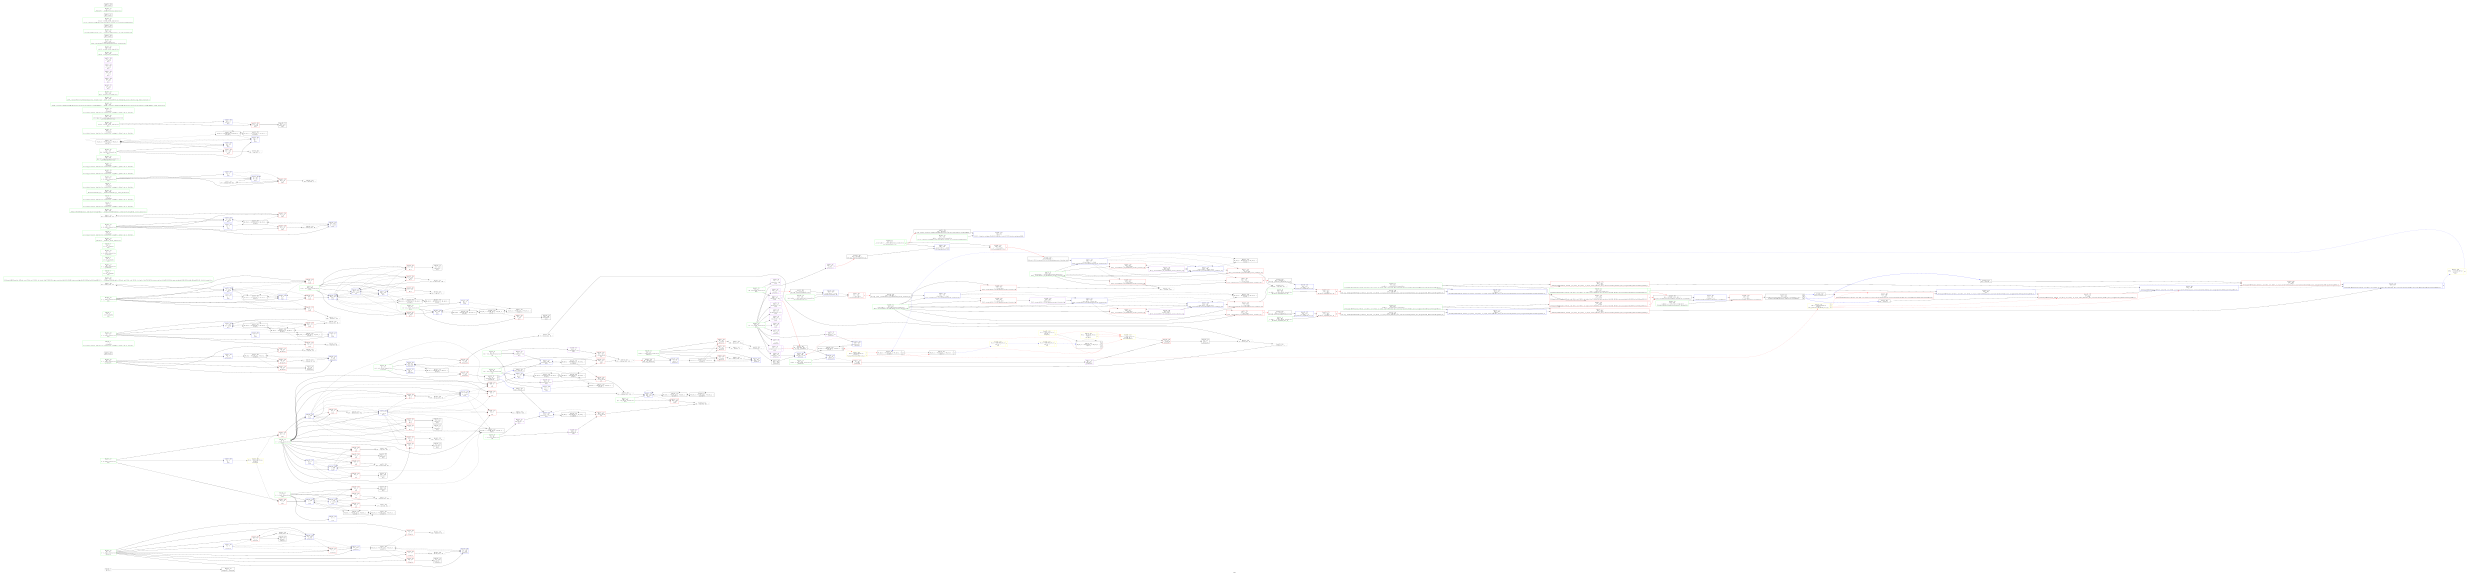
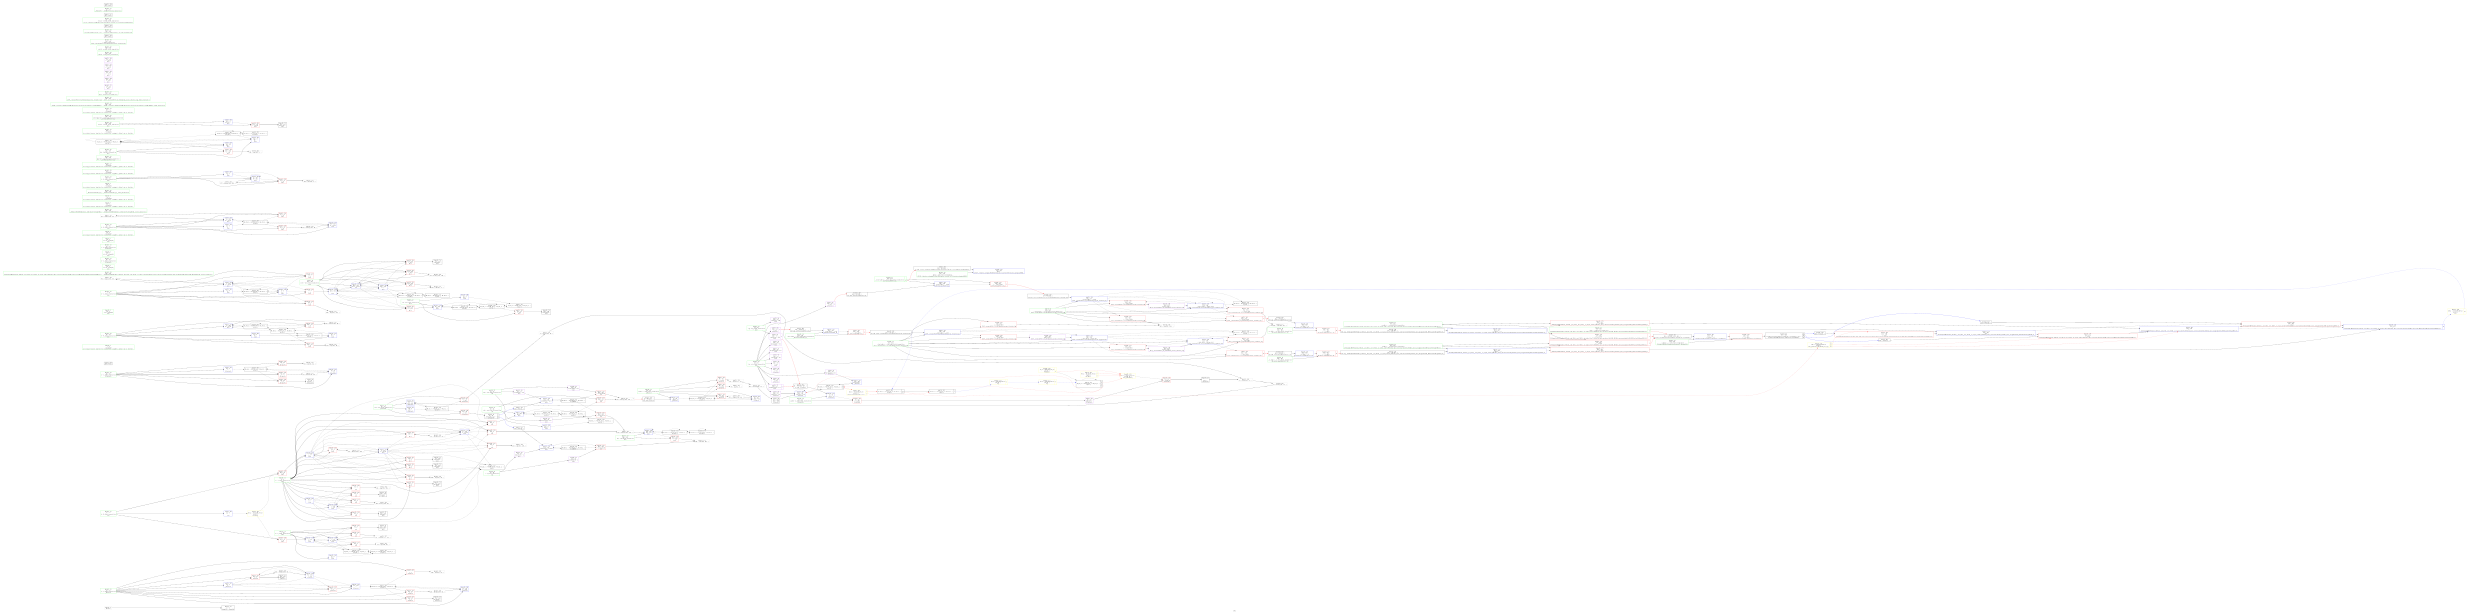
(108, 240) -> none
